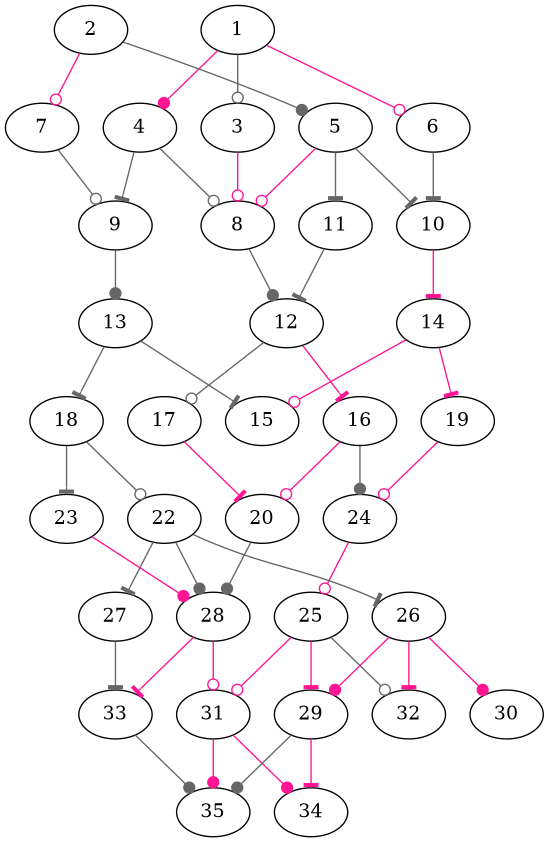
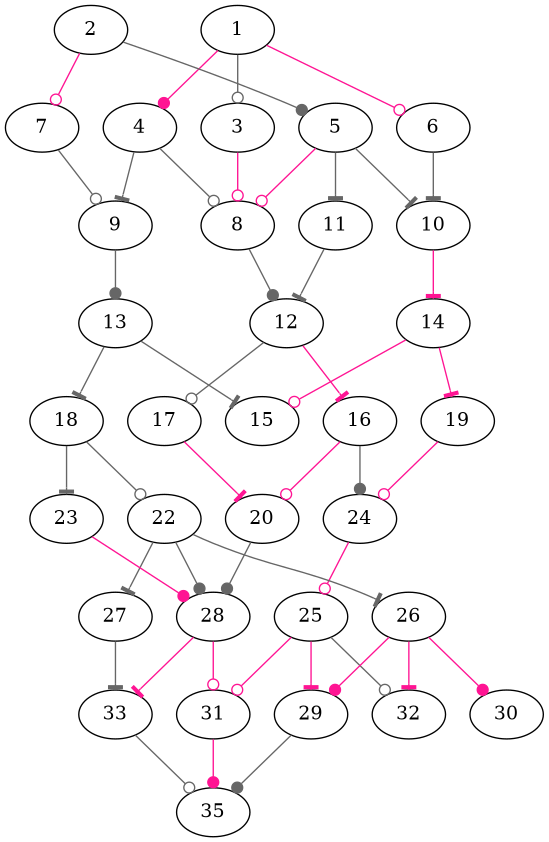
(160, 759) -> (160, 759)
(311, 812) -> none
